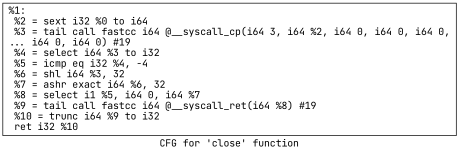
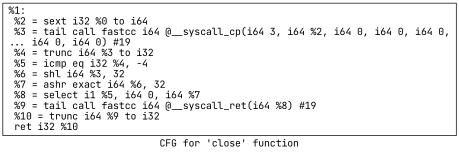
(84, 53) -> (81, 53)
